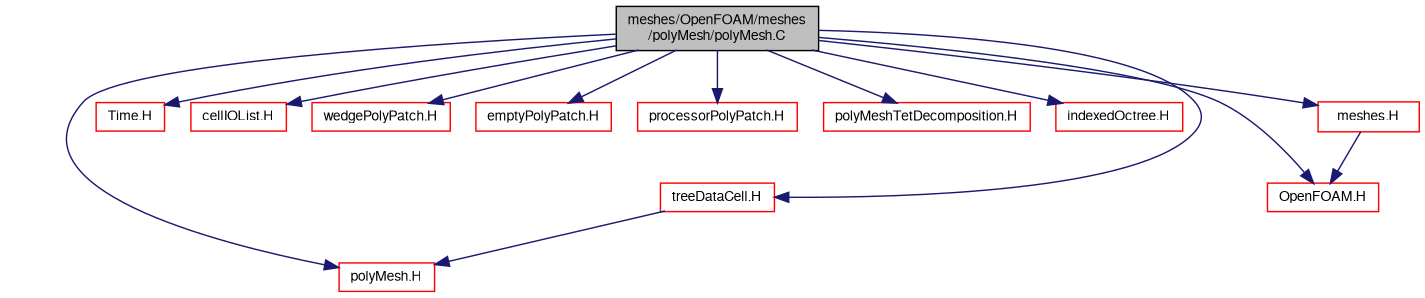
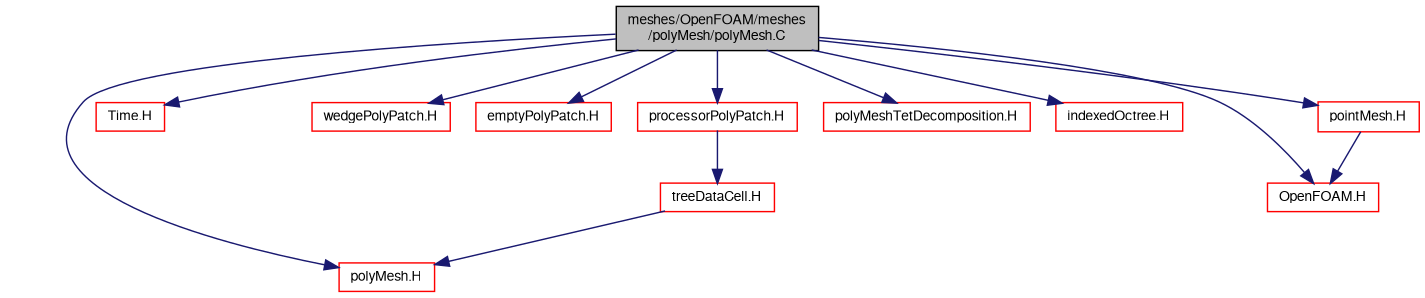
(239, 117) -> none
(1369, 117) -> (1369, 117)
(1196, 130) -> (717, 150)
